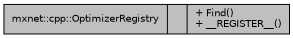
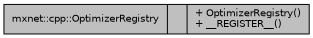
(215, 13) -> (248, 13)
